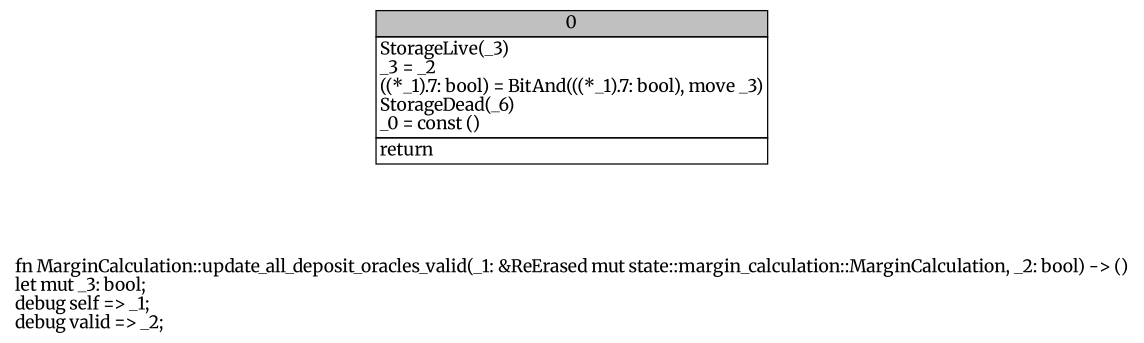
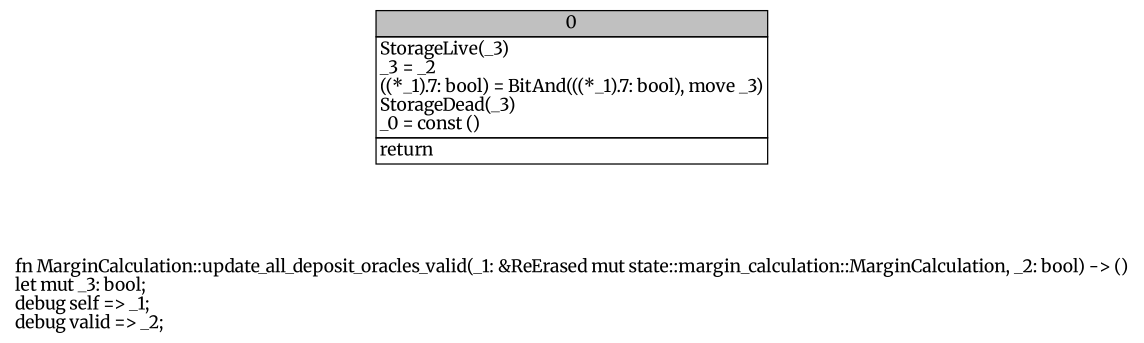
(448, 105) -> (448, 105)
